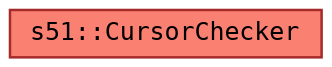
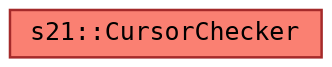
(166, 34) -> (166, 34)
